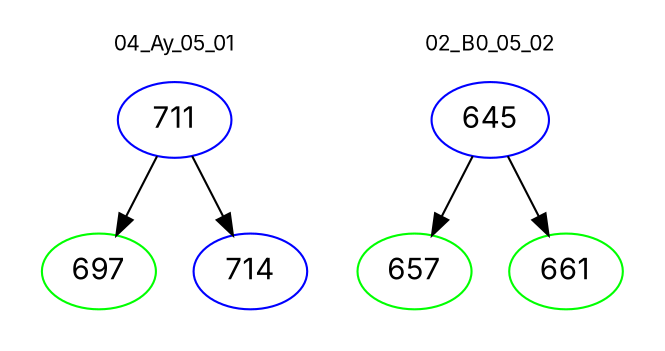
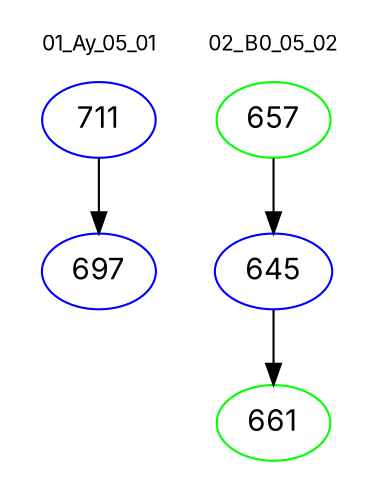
(175, 45) -> (100, 45)
(457, 186) -> (274, 185)
(99, 271) -> (99, 271)
(250, 271) -> none
